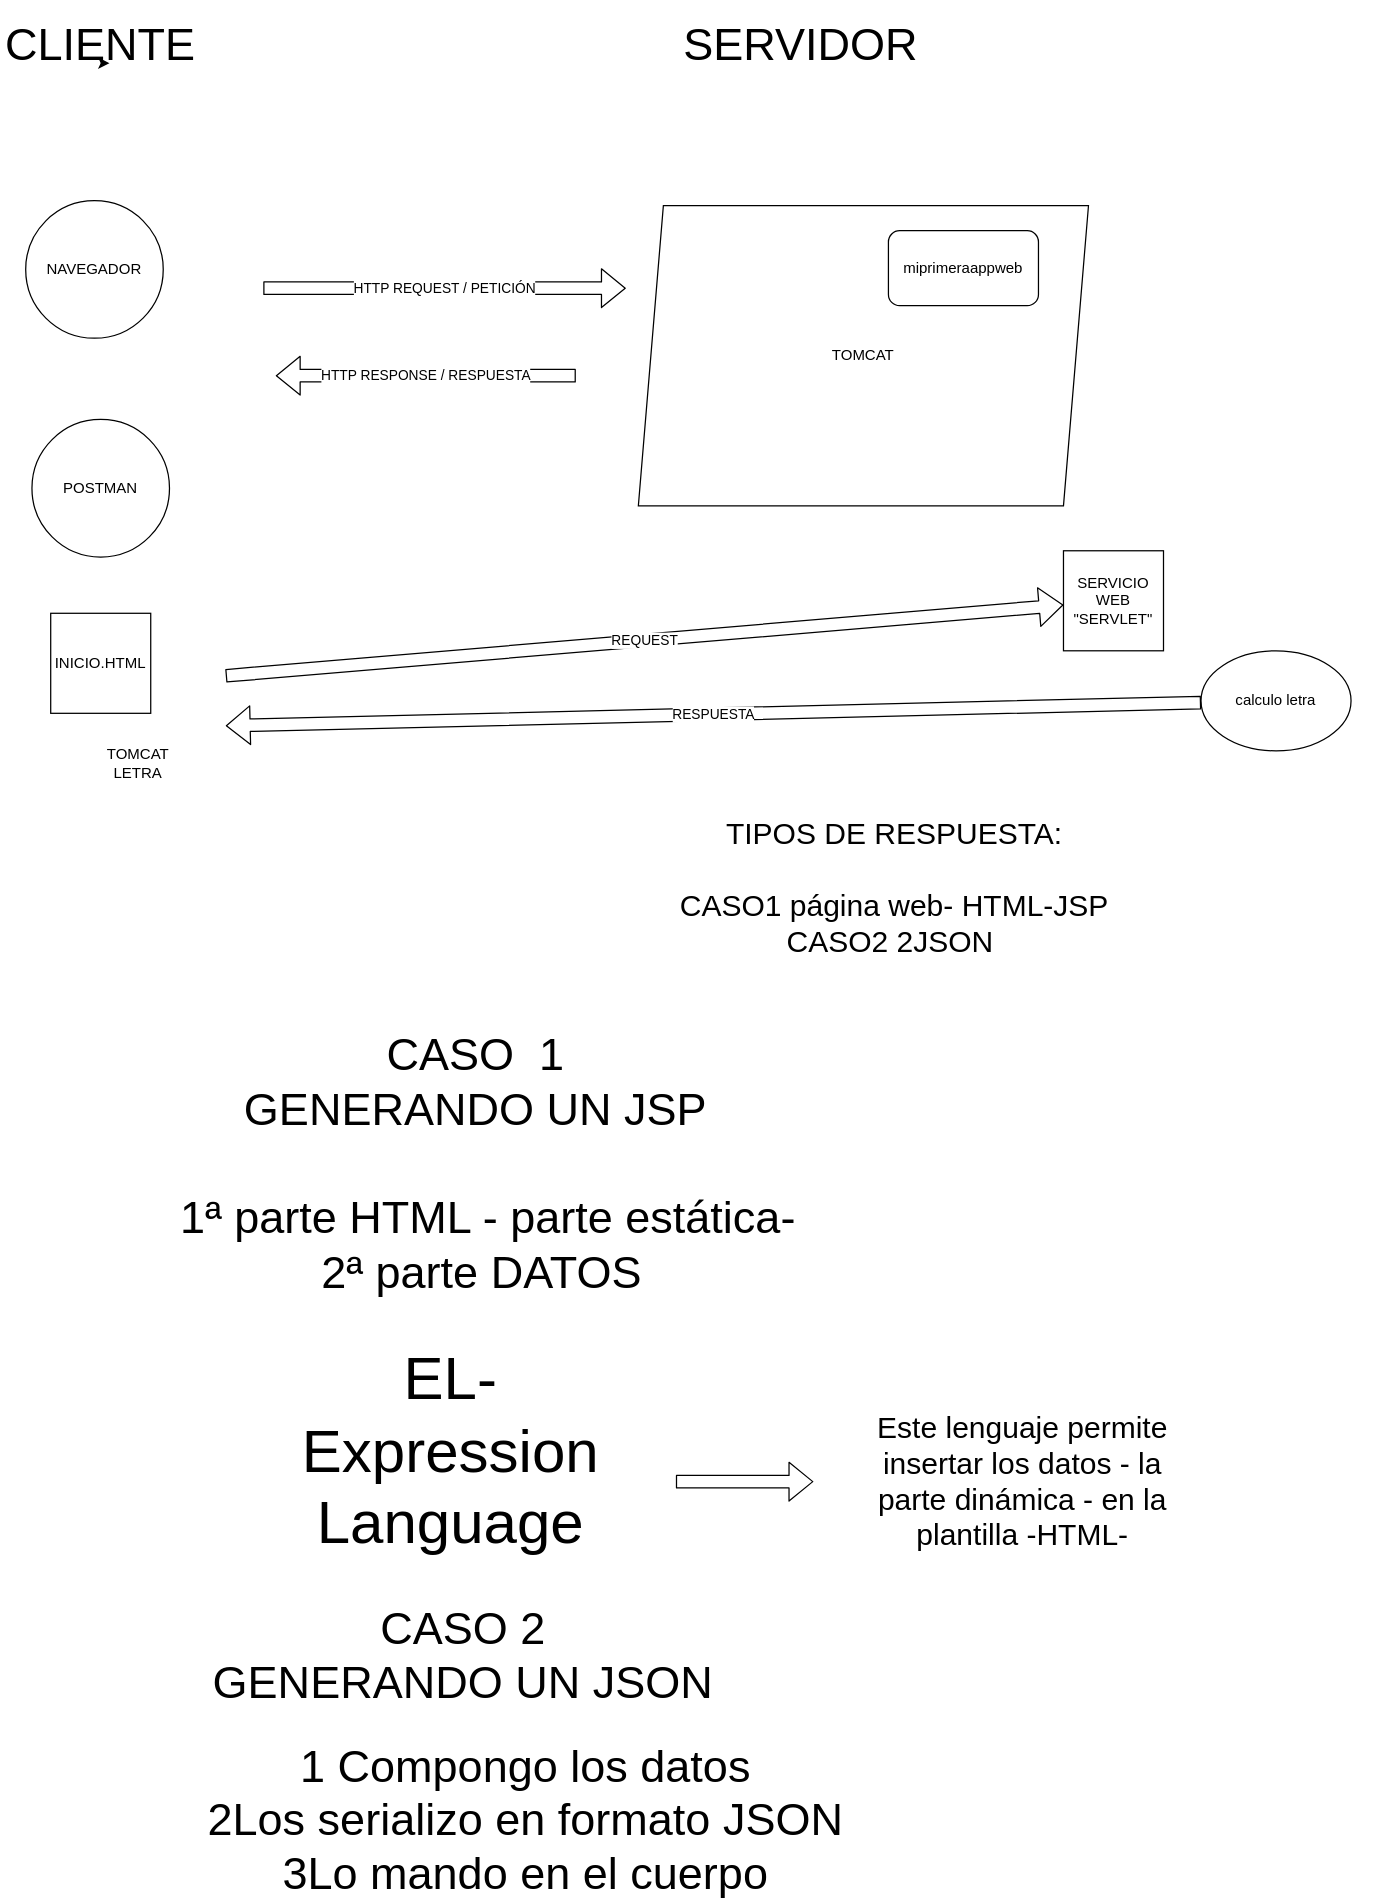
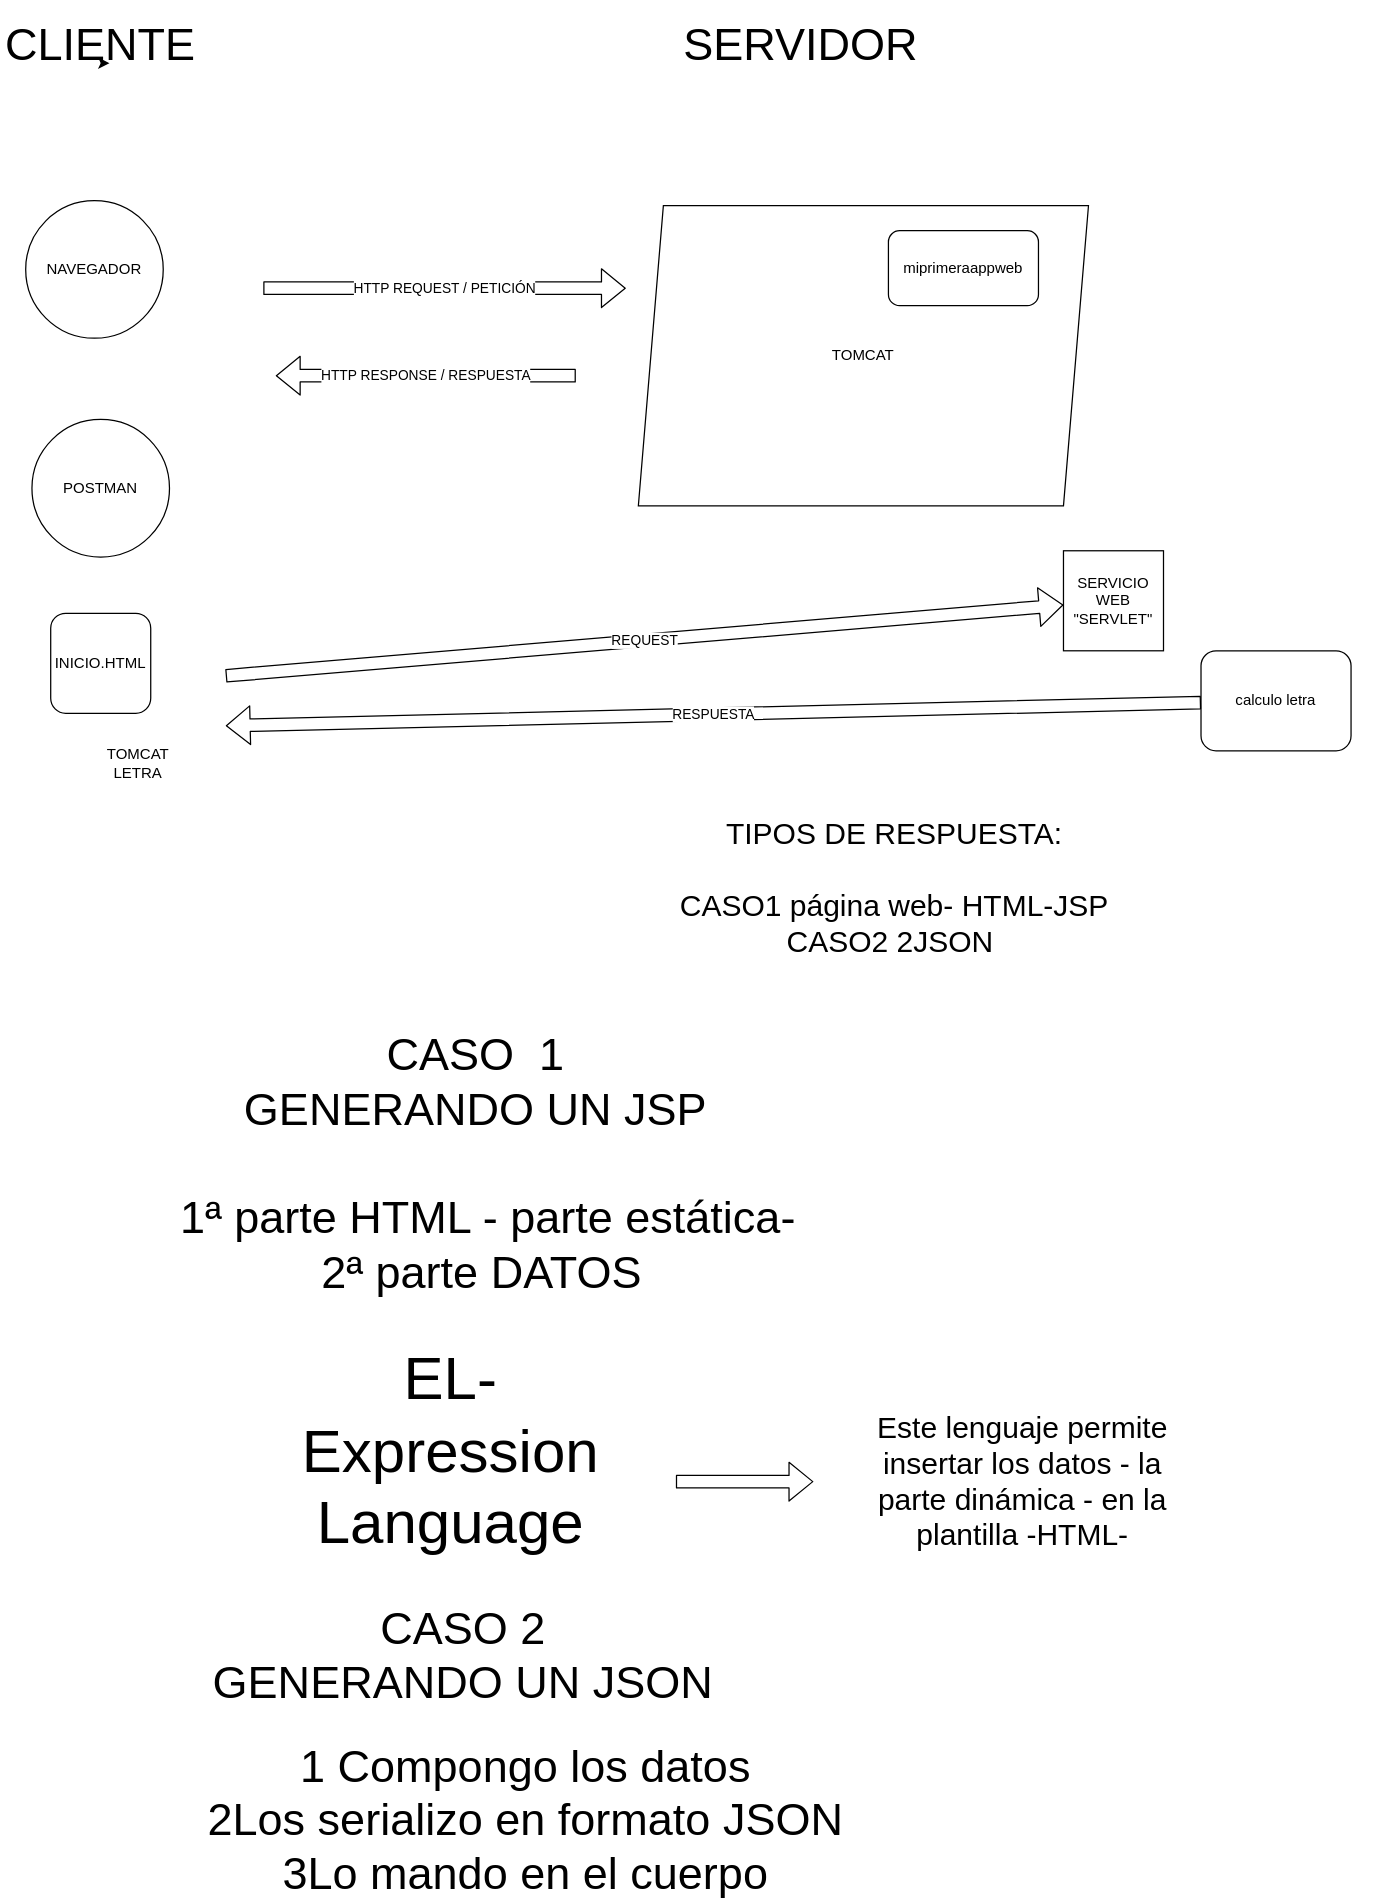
(101, 663) -> (101, 663)
(1276, 701) -> (1276, 701)
